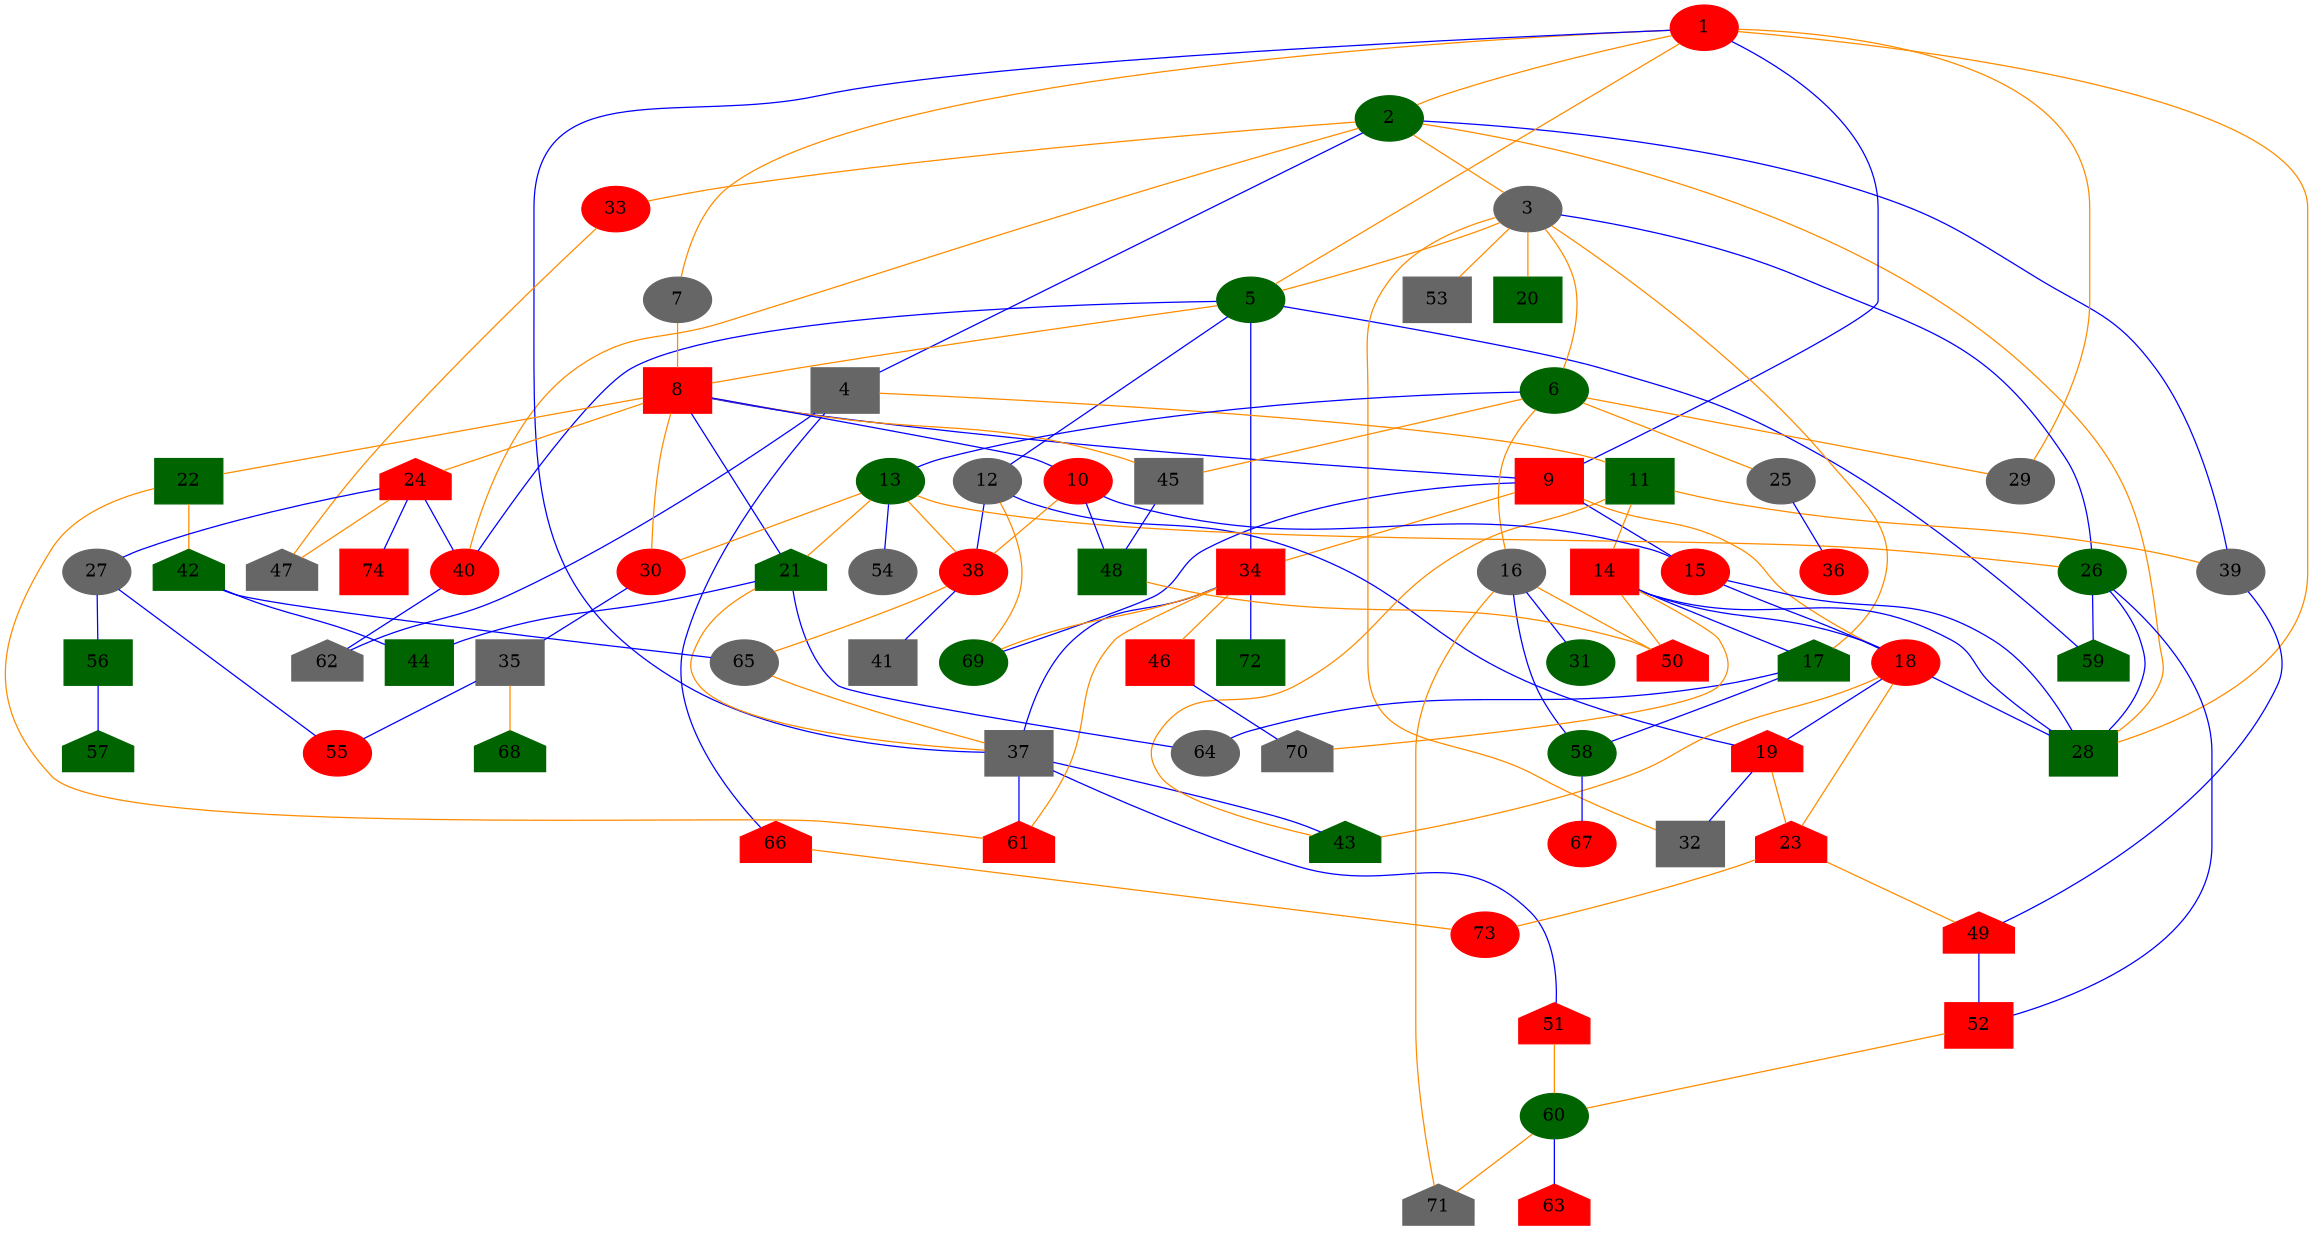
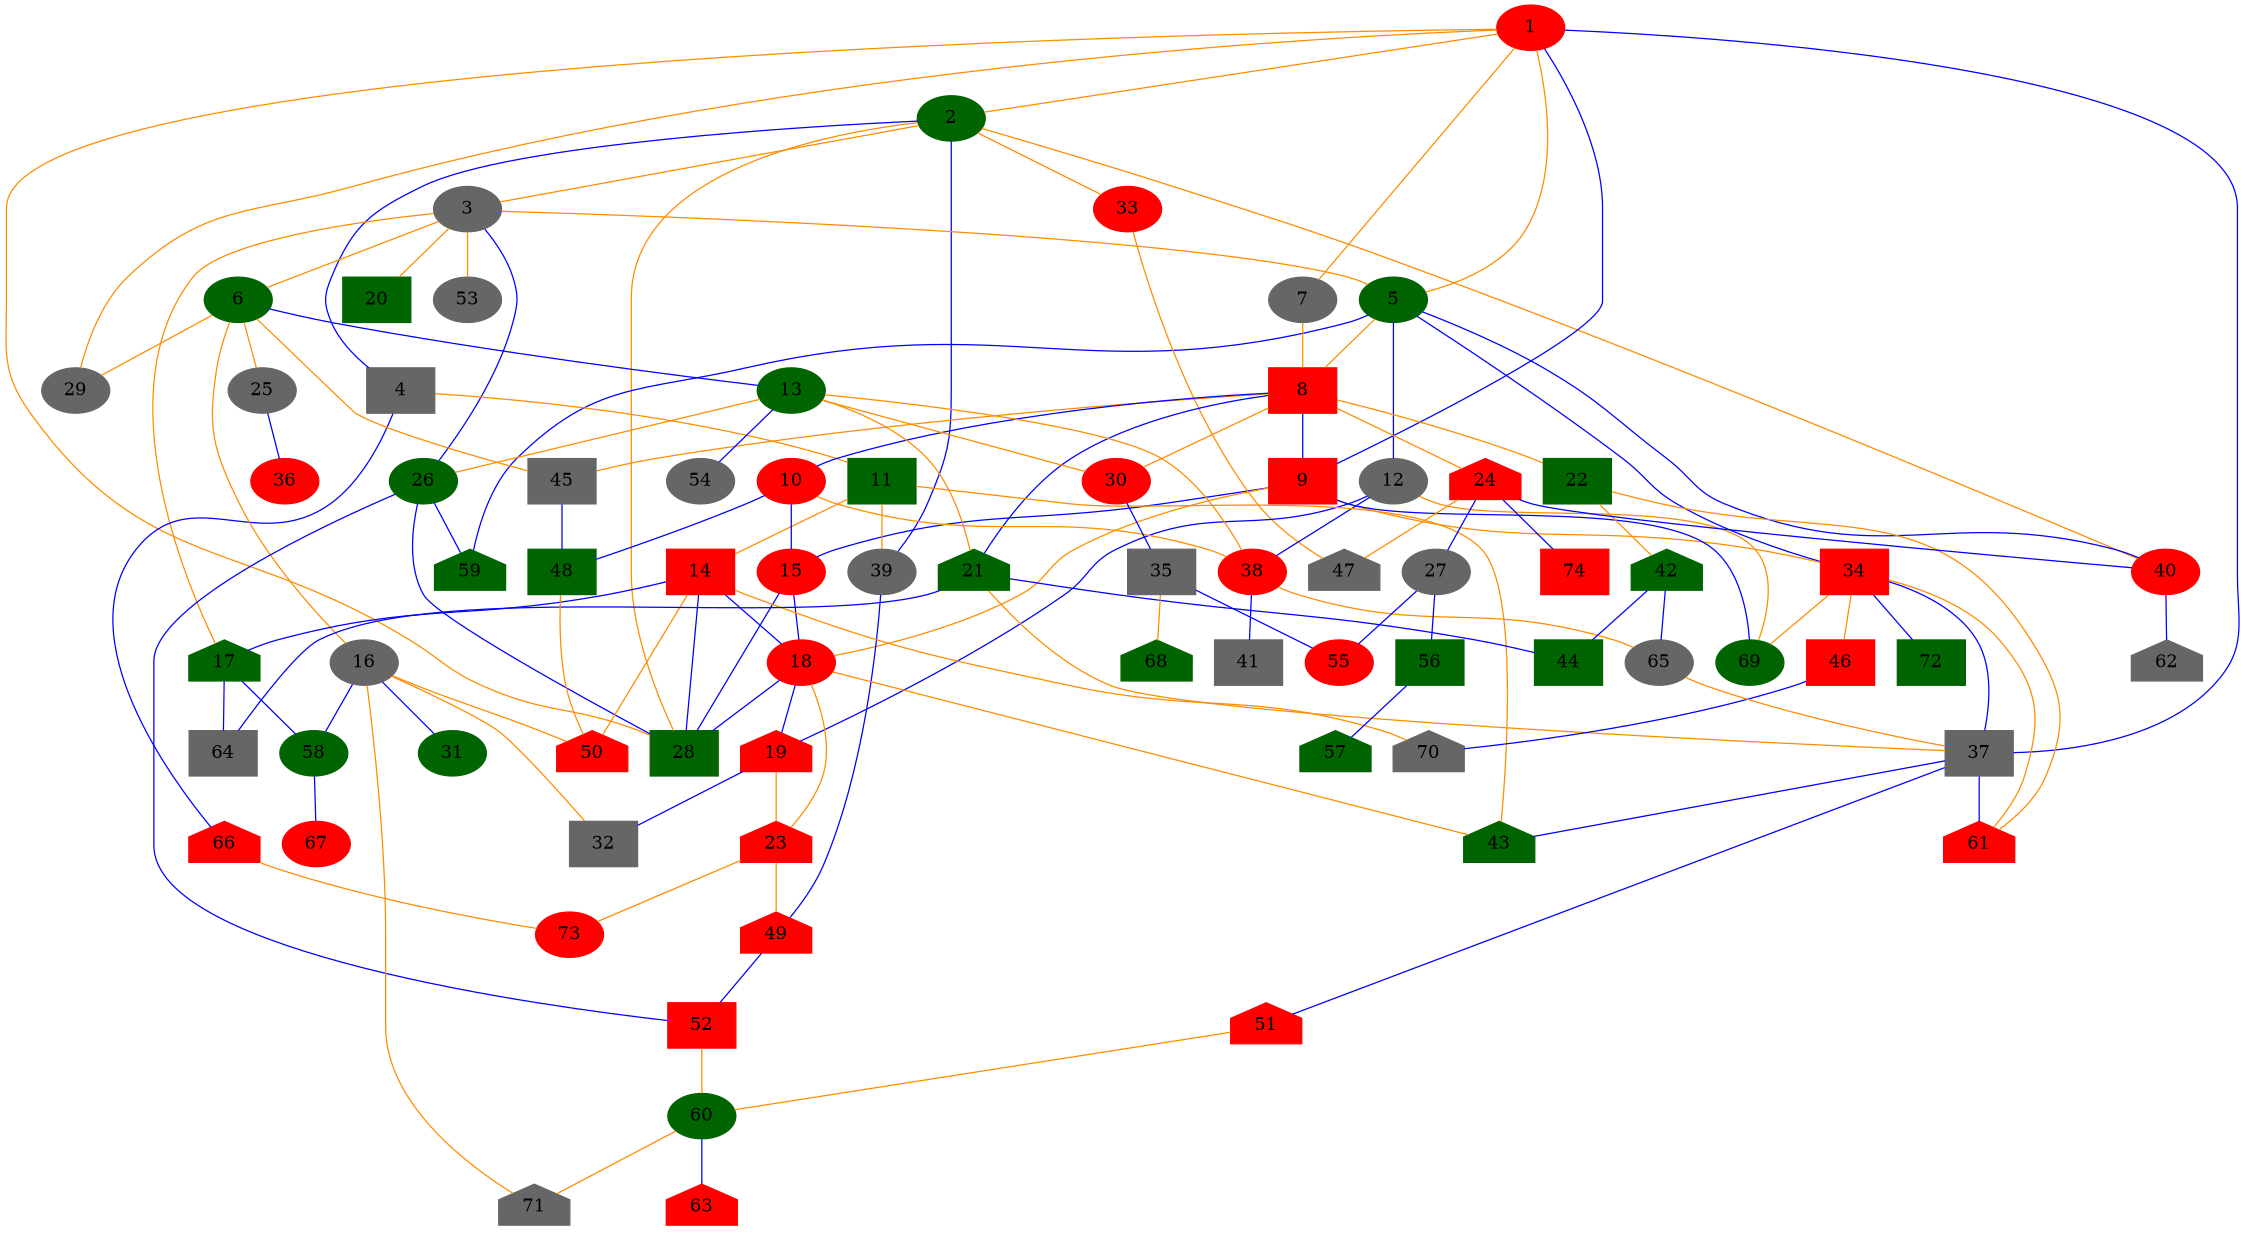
(1437, 300) -> (468, 300)
(593, 552) -> none
(1368, 561) -> (500, 733)
(1205, 753) -> (223, 753)
